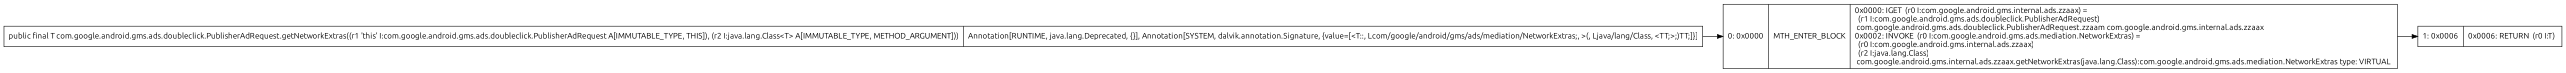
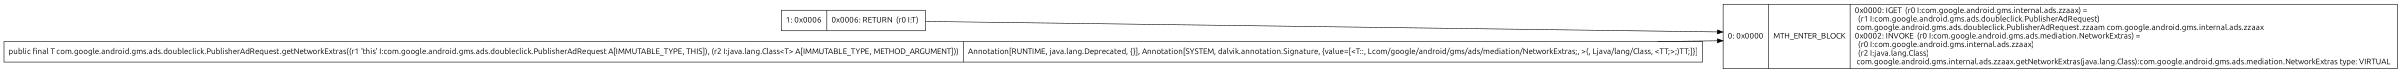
(2405, 36) -> (1321, 27)
